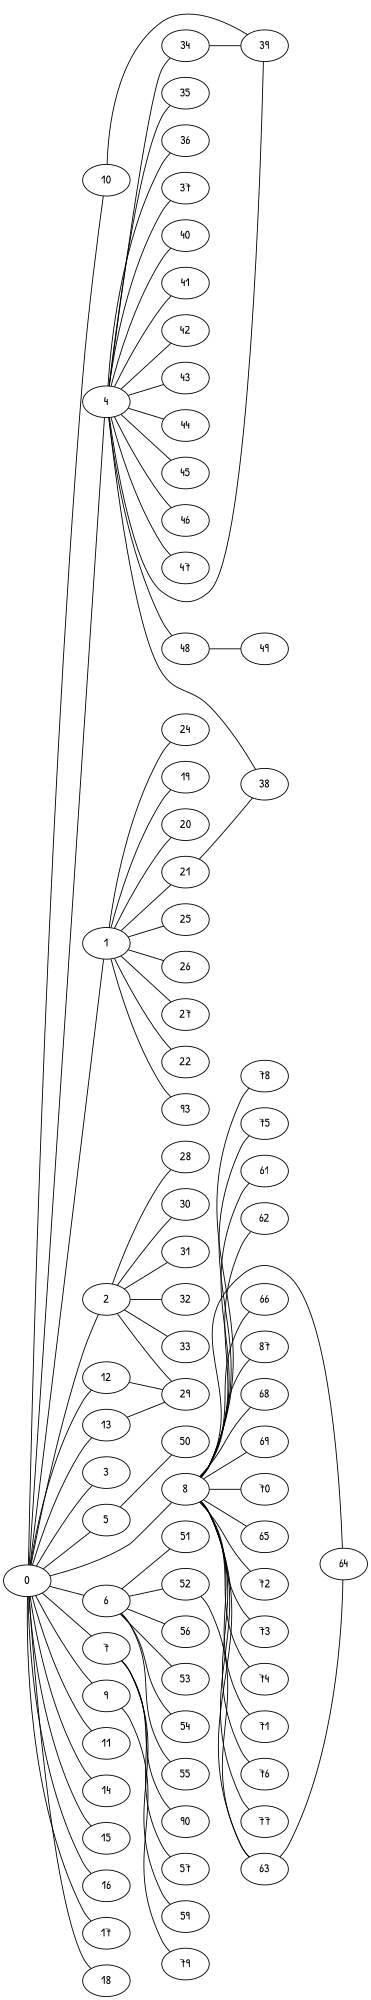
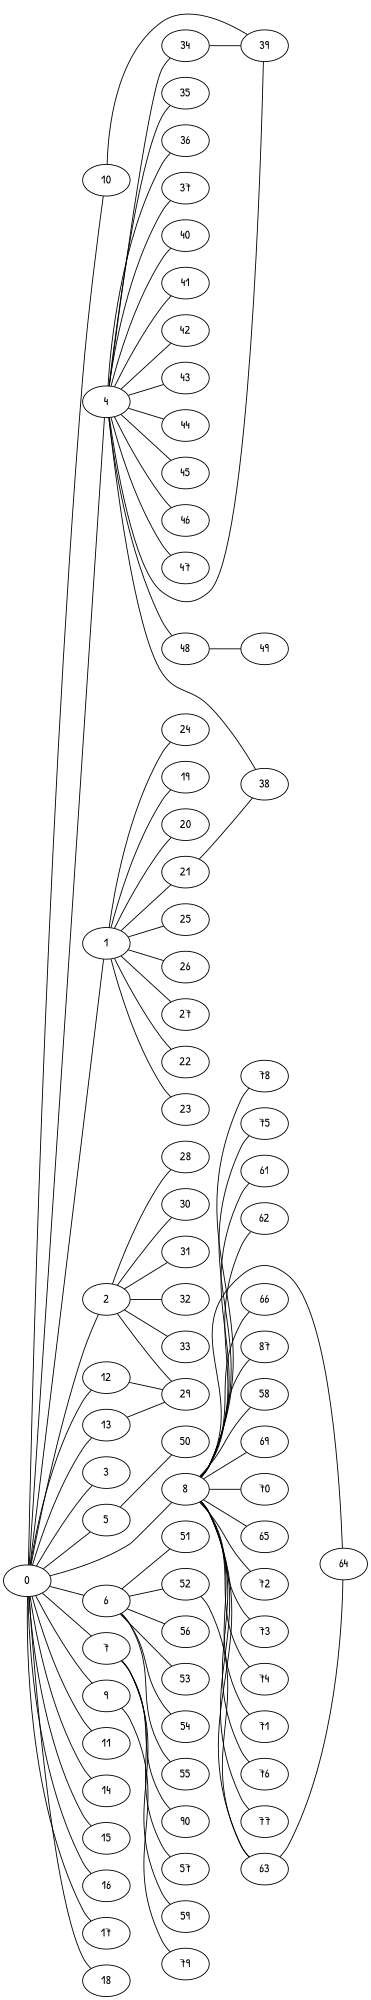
(186, 1110) -> (186, 1110)
(265, 1394) -> (265, 1394)
